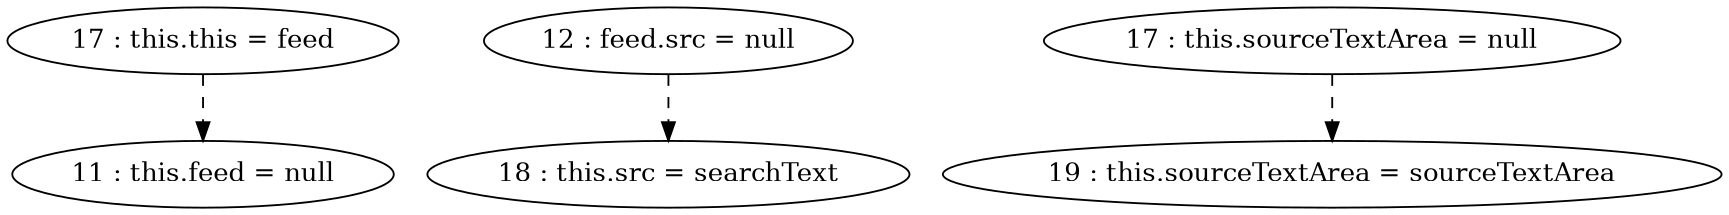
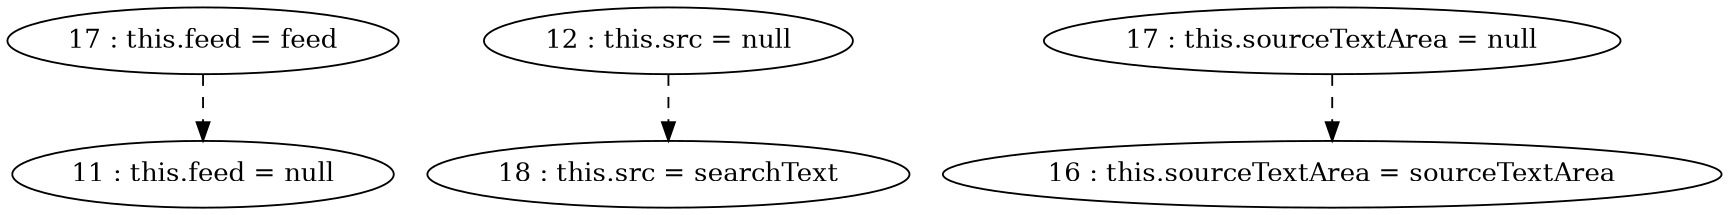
(203, 41) -> (203, 41)
(668, 41) -> (668, 41)
(1332, 174) -> (1332, 174)
